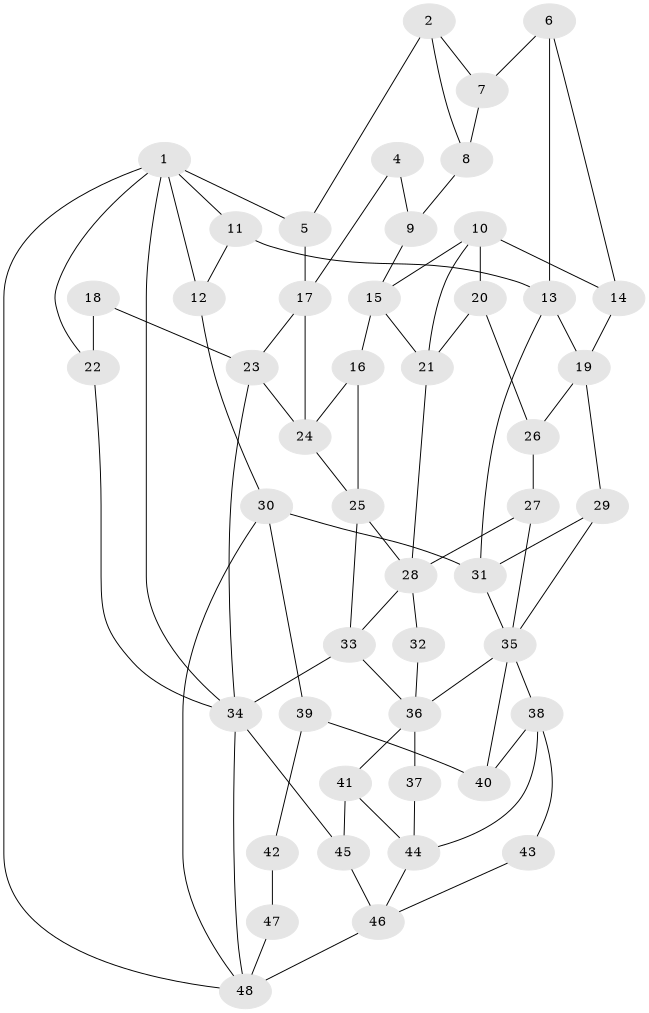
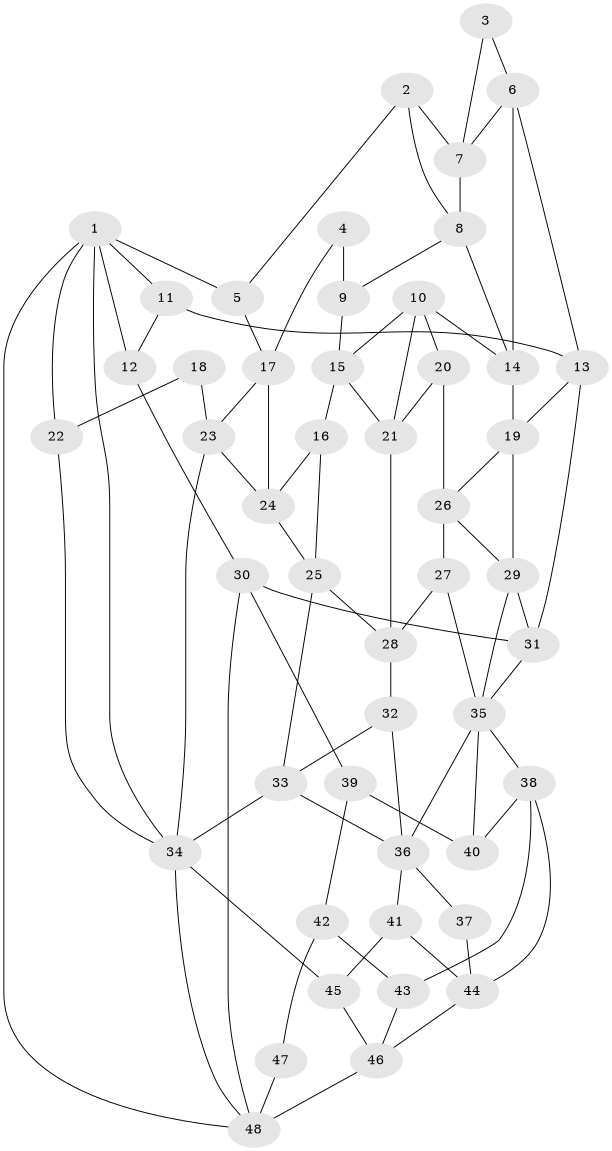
none -> (486, 21)
none -> (486, 298)
none -> (478, 541)
(380, 610) -> (340, 747)
none -> (359, 954)
